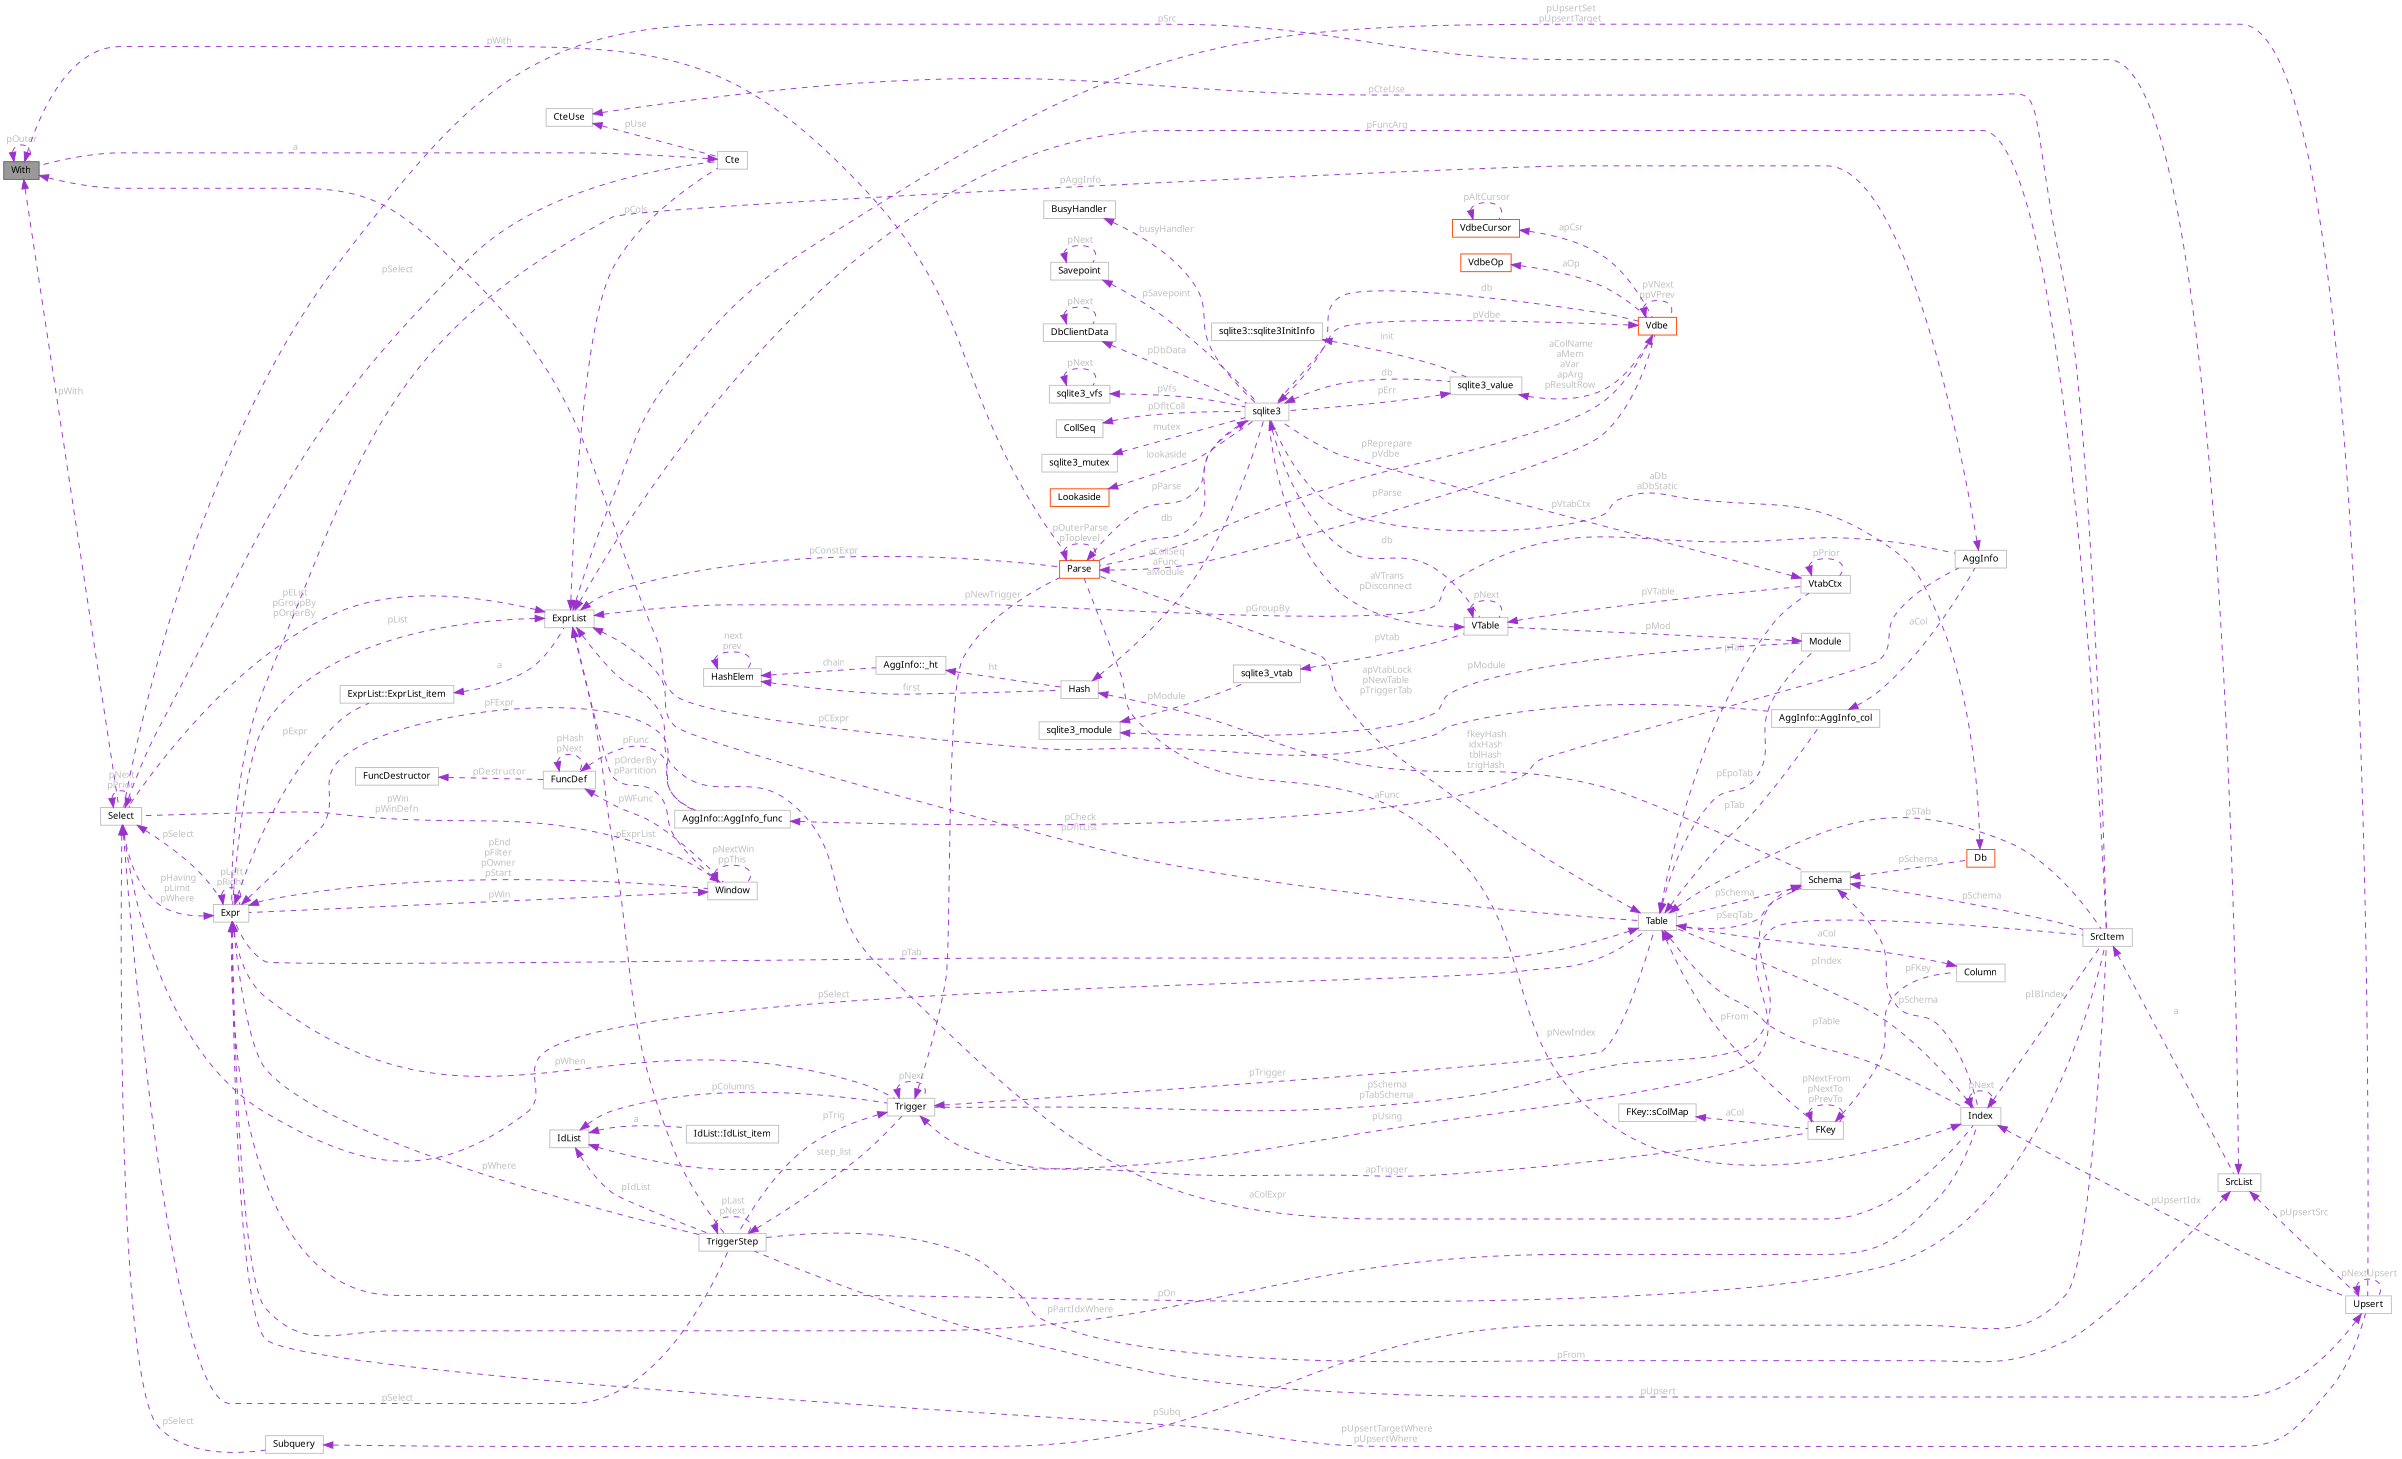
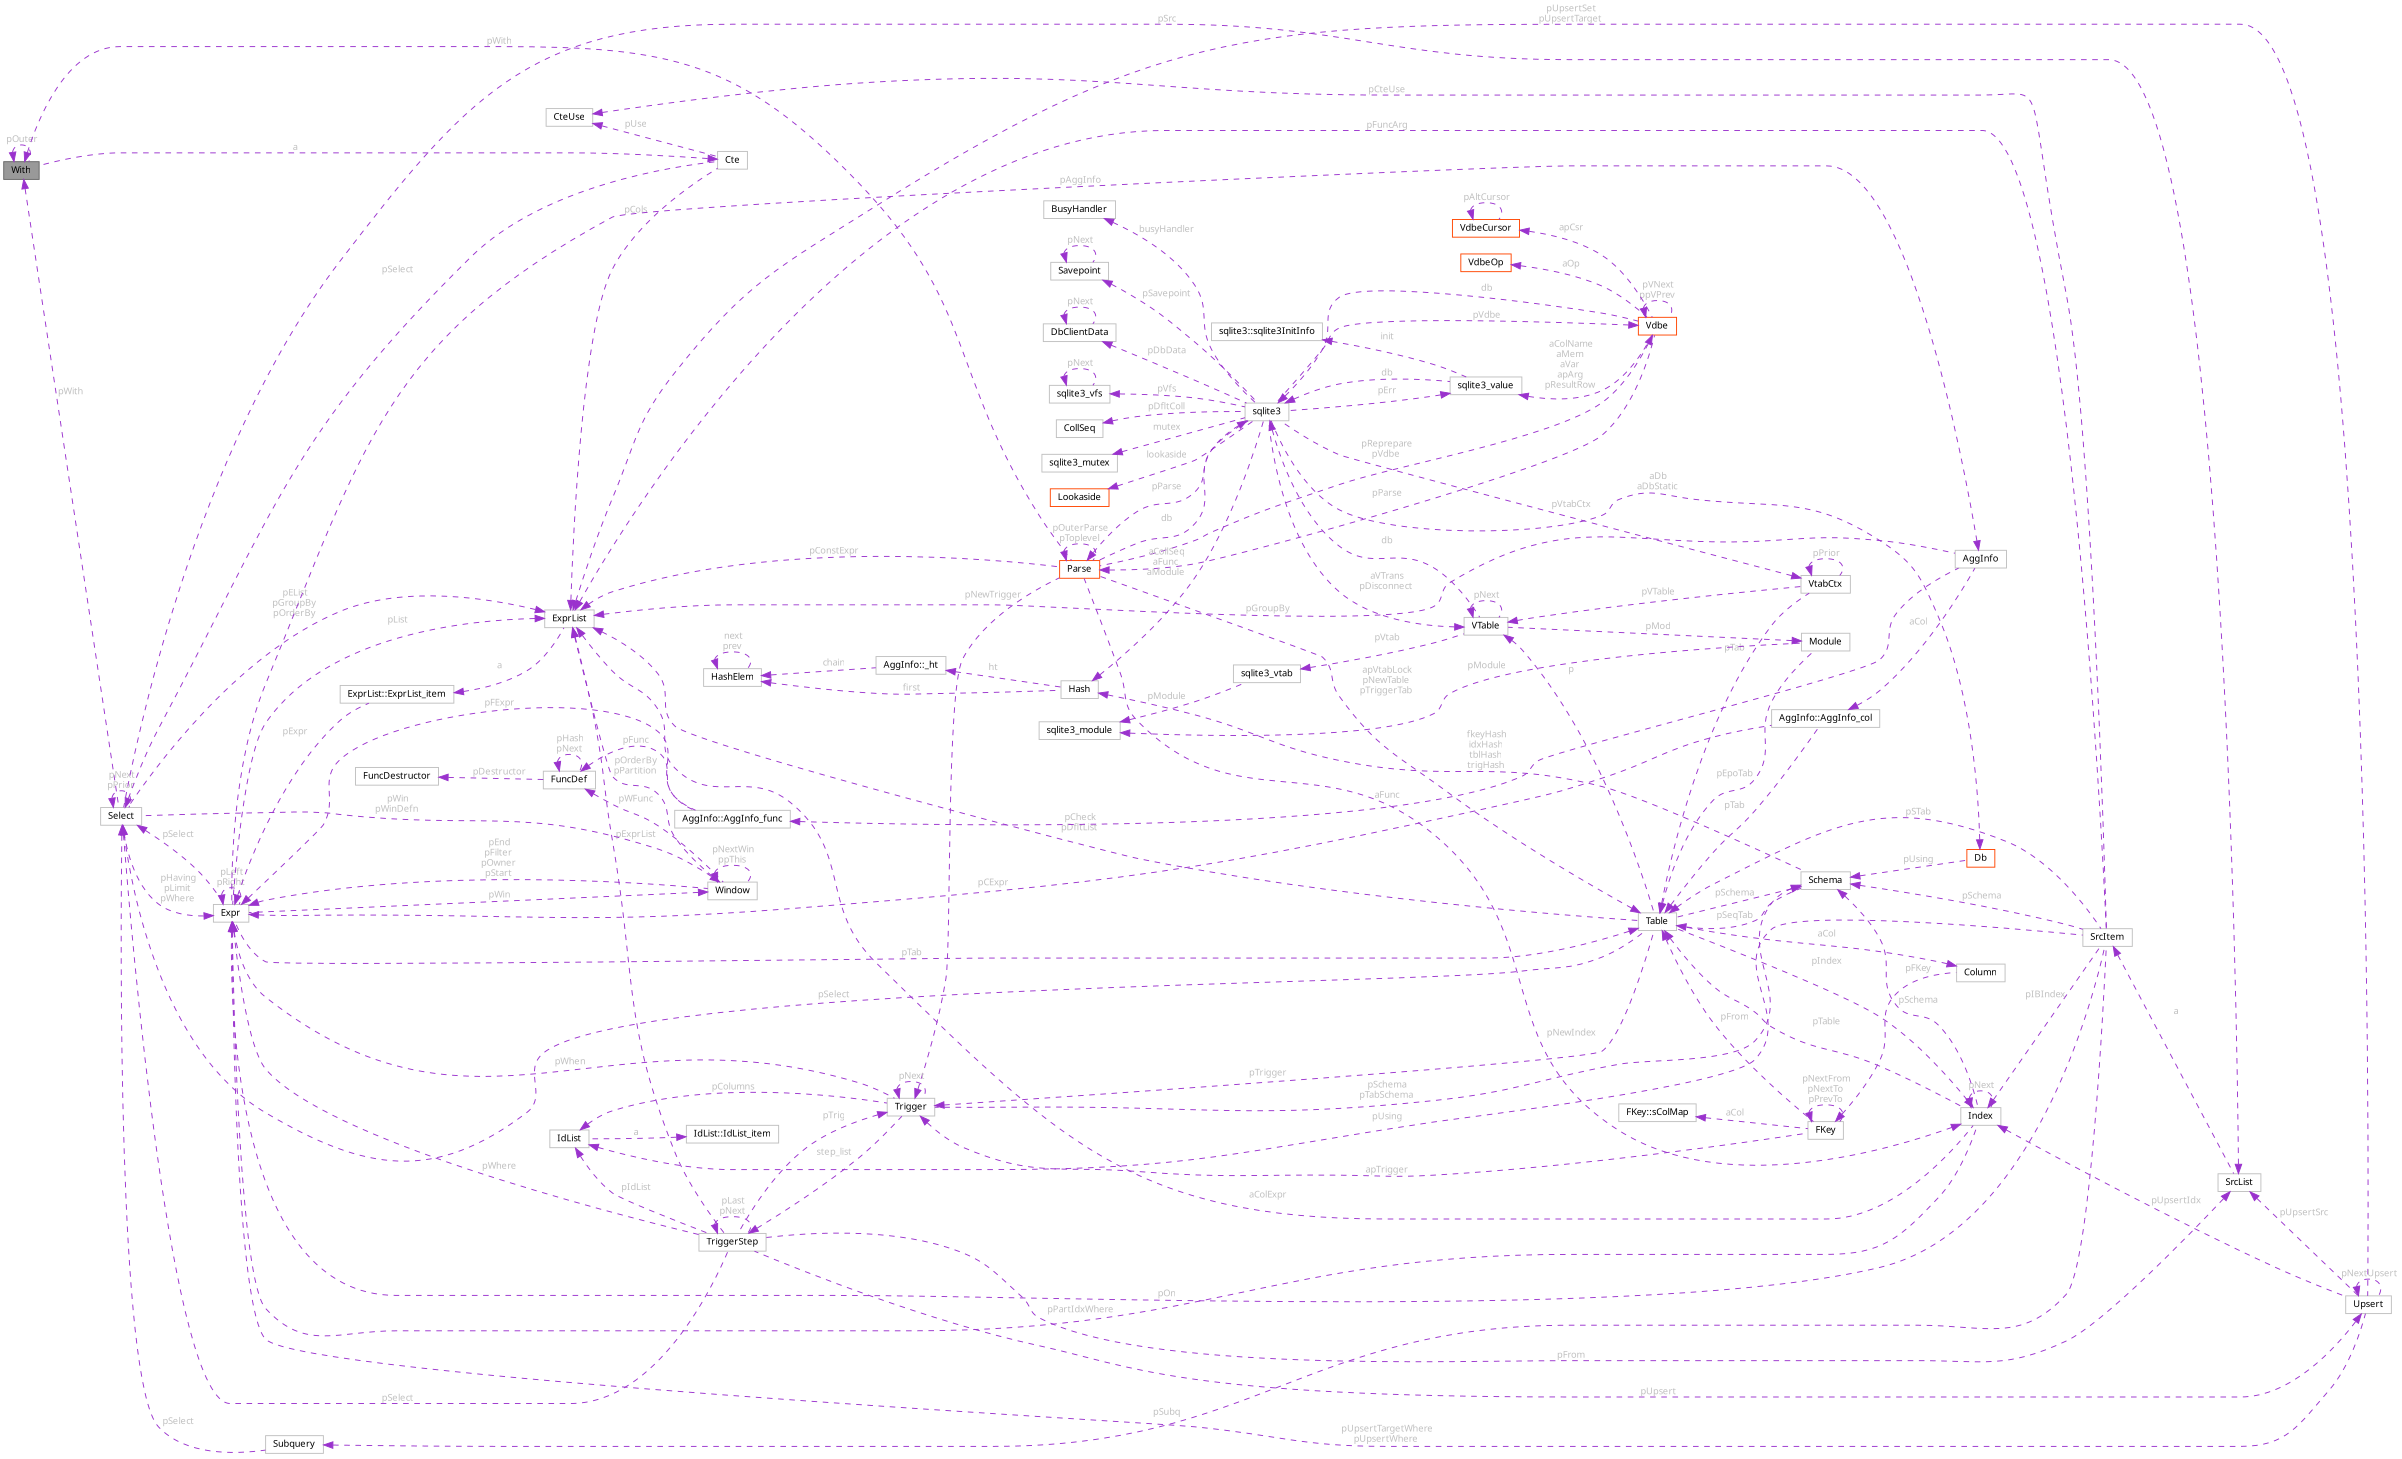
(764, 718) -> (1024, 888)
none -> (1598, 768)
(1917, 860) -> (1917, 860)
(642, 1126) -> (633, 1138)
